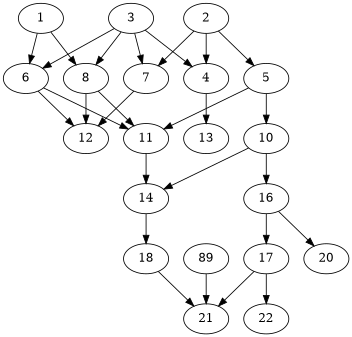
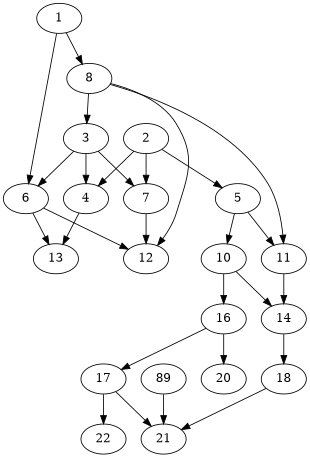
(111, 45) -> (88, 104)
(80, 106) -> (39, 225)
